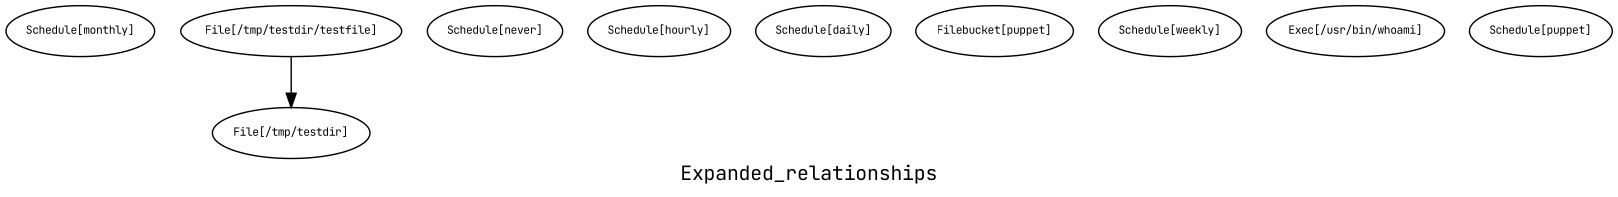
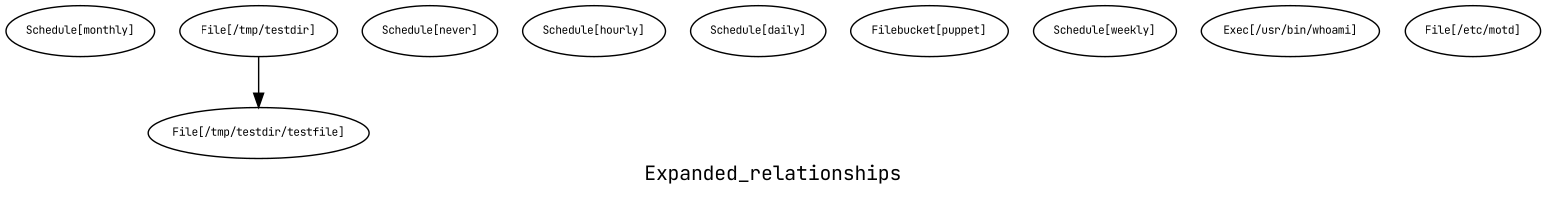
none -> (1473, 31)
(1541, 31) -> none
(291, 75) -> (259, 75)
